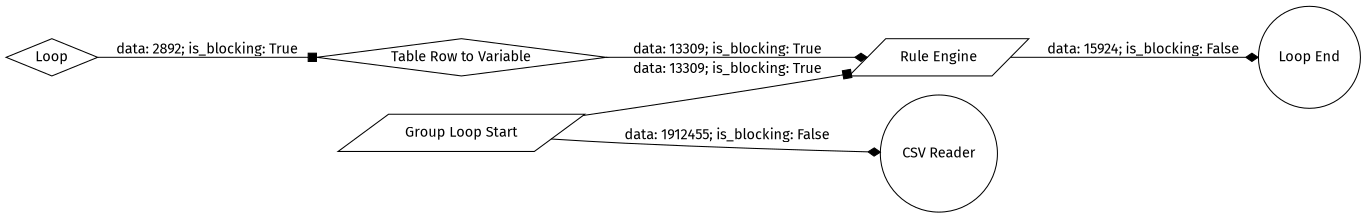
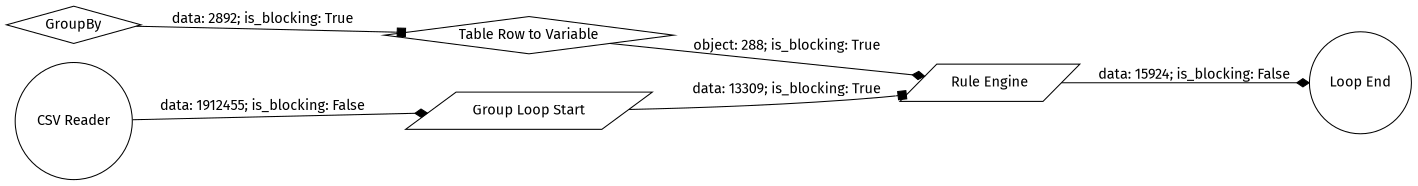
(728, 50) -> (787, 46)
(52, 57) -> (74, 25)
(709, 147) -> (274, 117)
